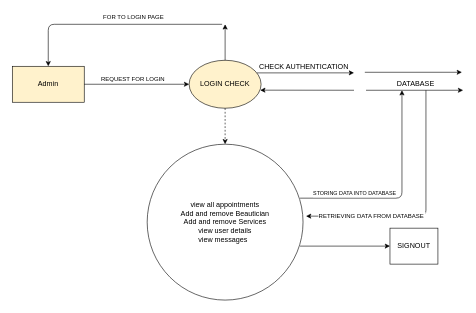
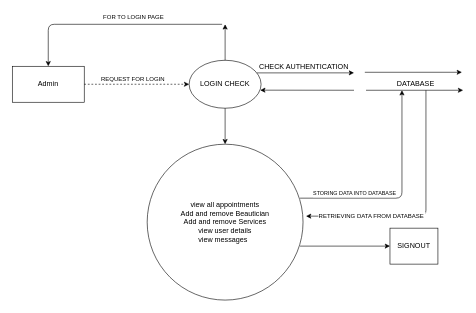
(48, 84) -> (48, 84)
(134, 84) -> (134, 84)
(225, 84) -> (225, 84)
(225, 124) -> (225, 124)
